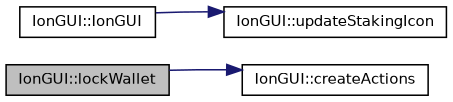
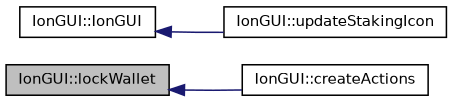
(182, 12) -> (198, 32)
(198, 70) -> (213, 90)
